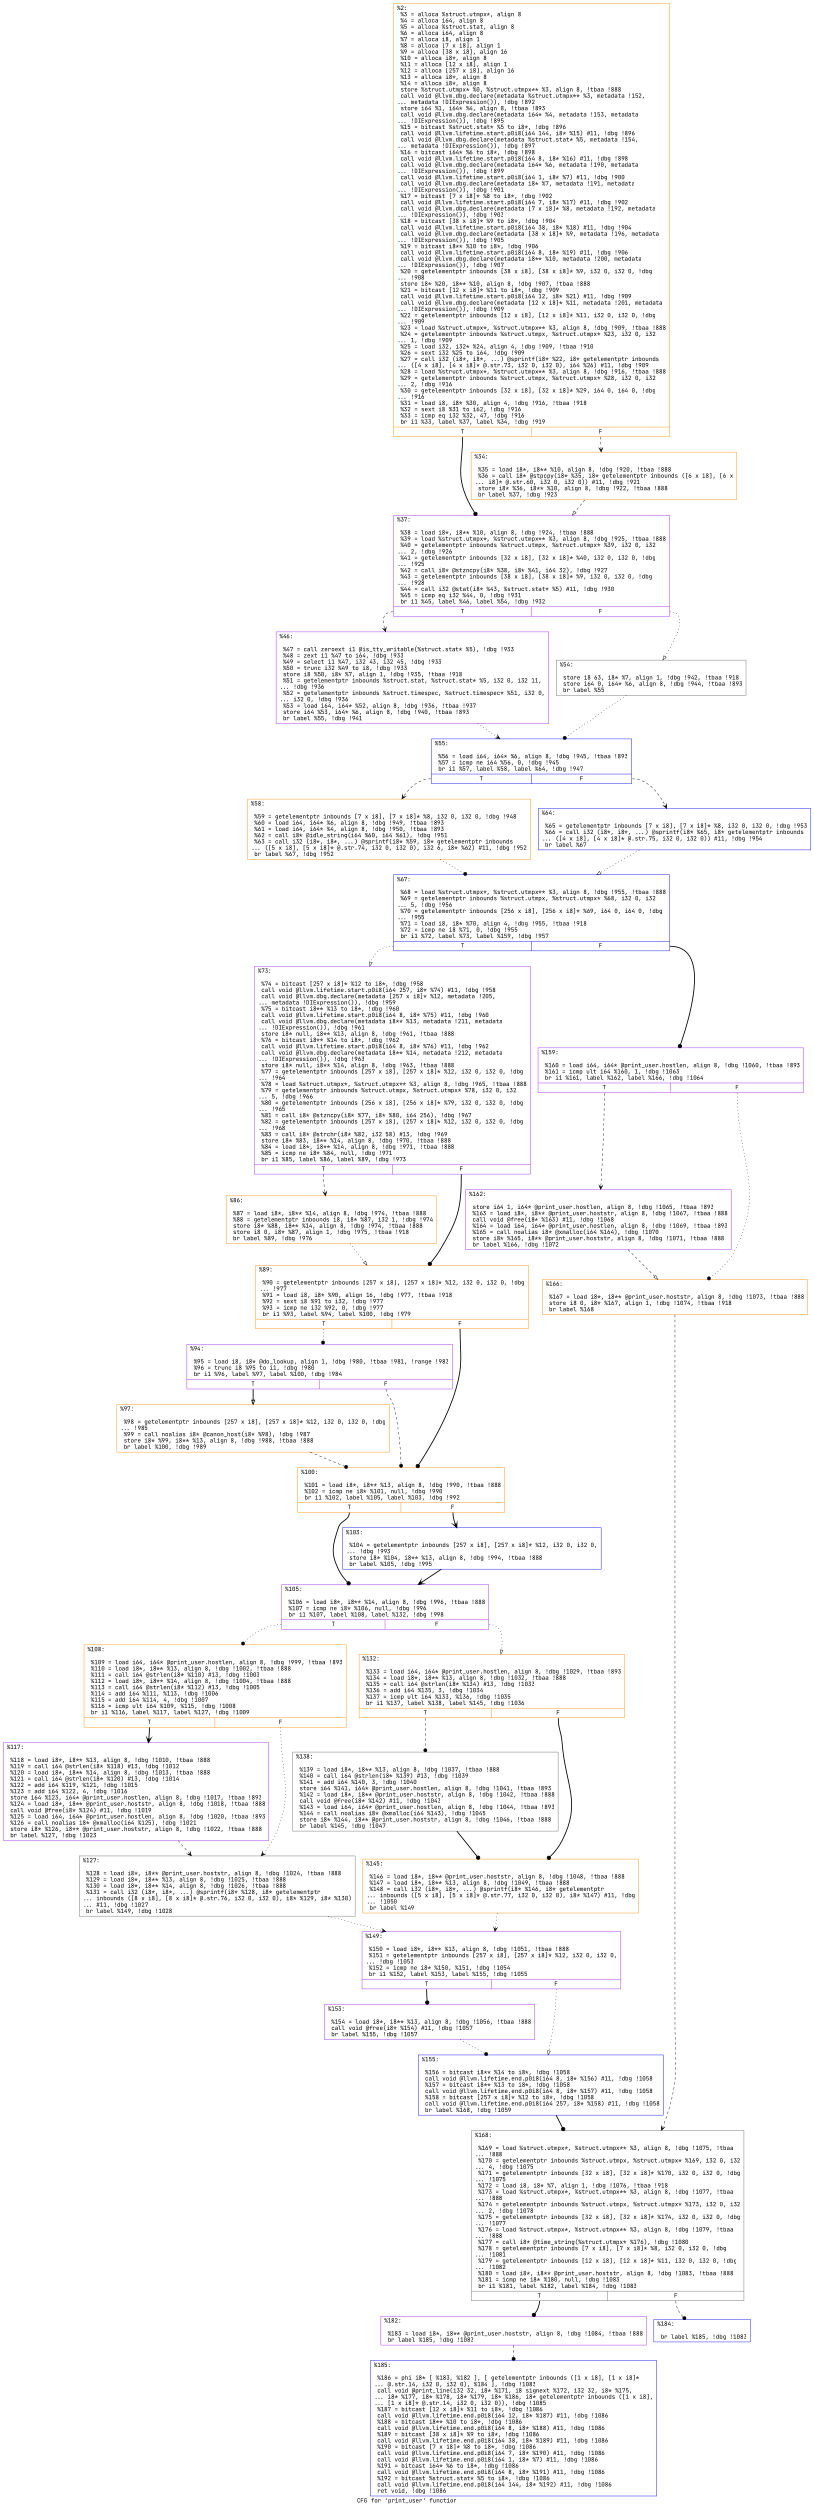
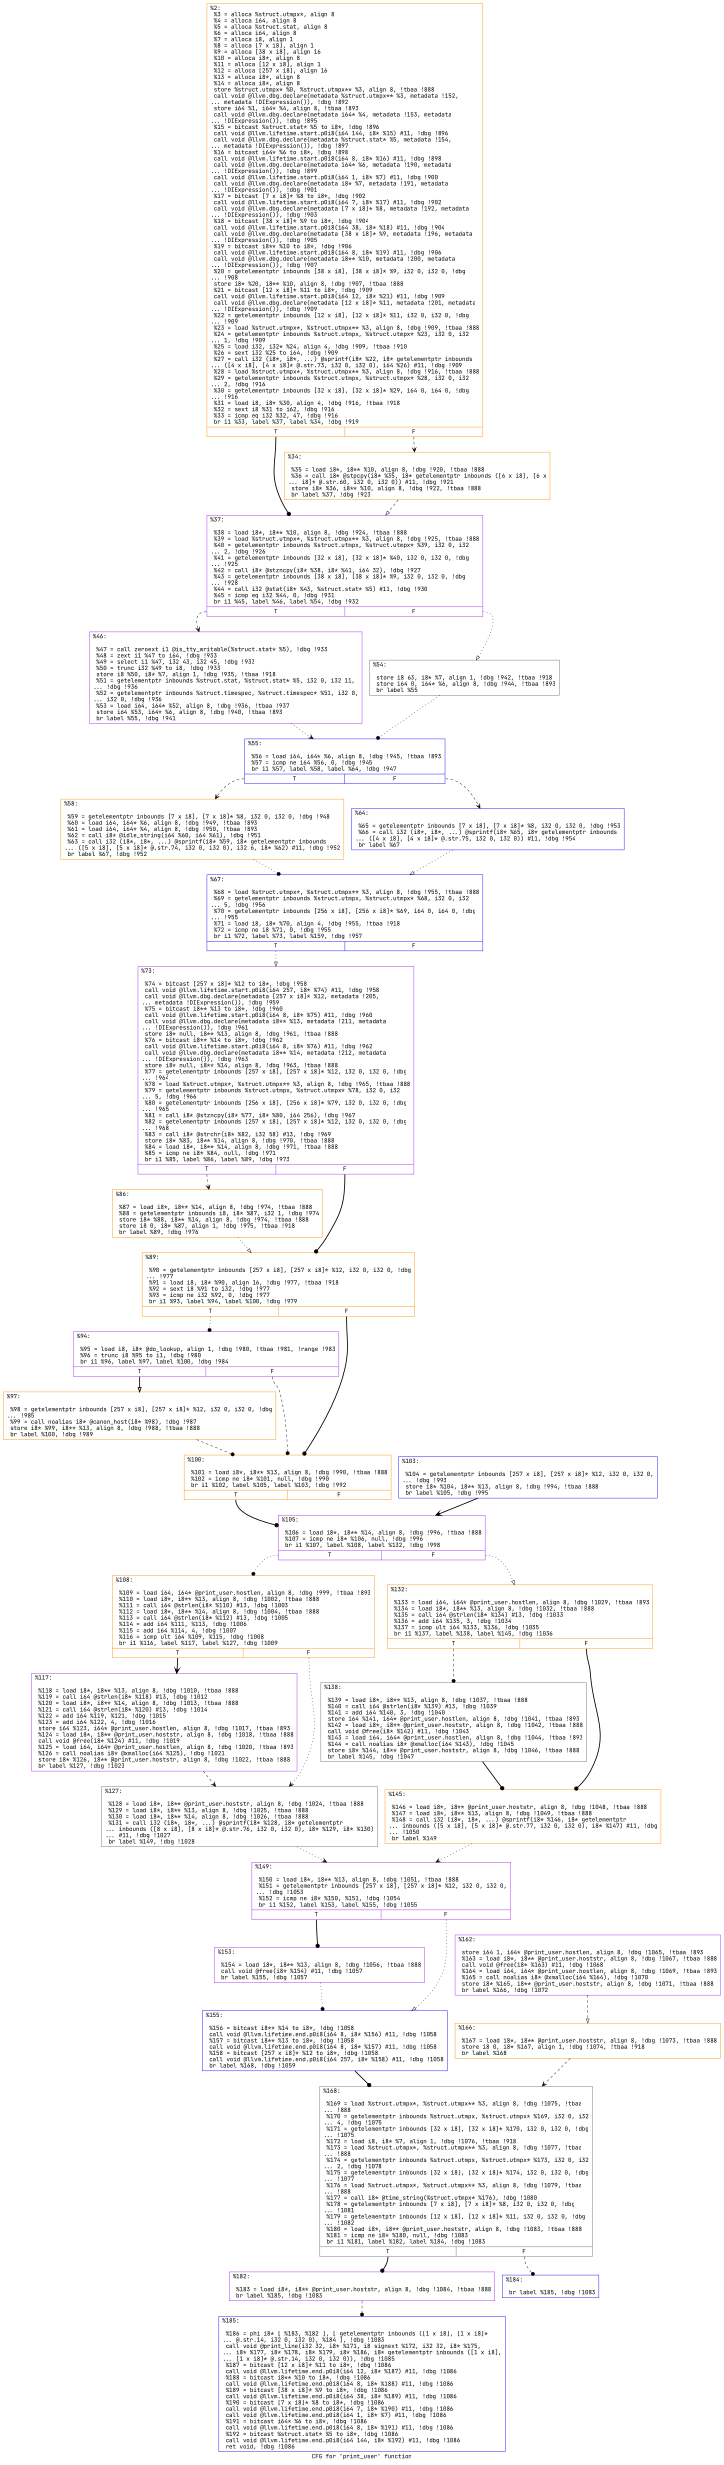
(671, 1070) -> none
(454, 1518) -> none
